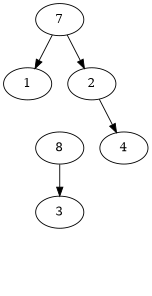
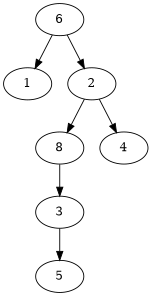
(60, 20) -> (60, 20)
none -> (78, 112)
none -> (60, 276)
